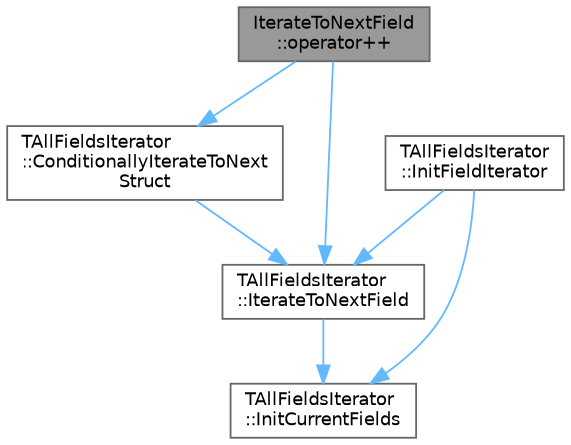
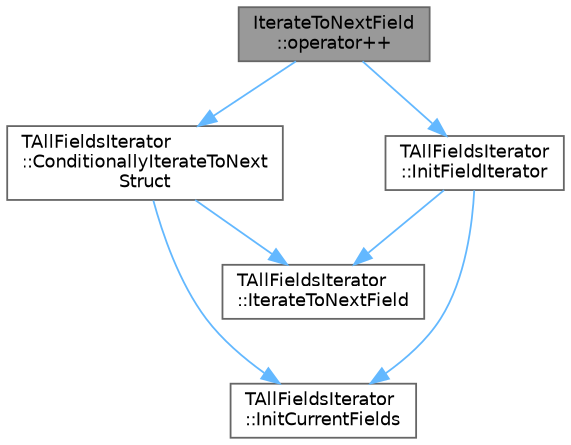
(329, 153) -> (397, 92)
(323, 342) -> (192, 298)
